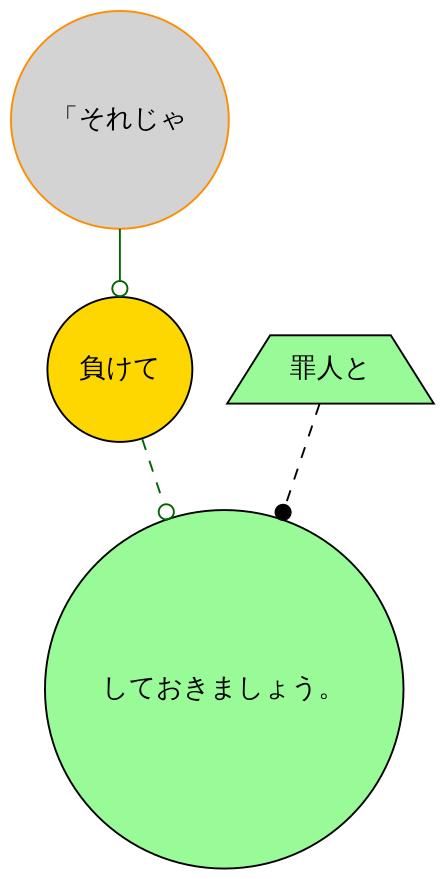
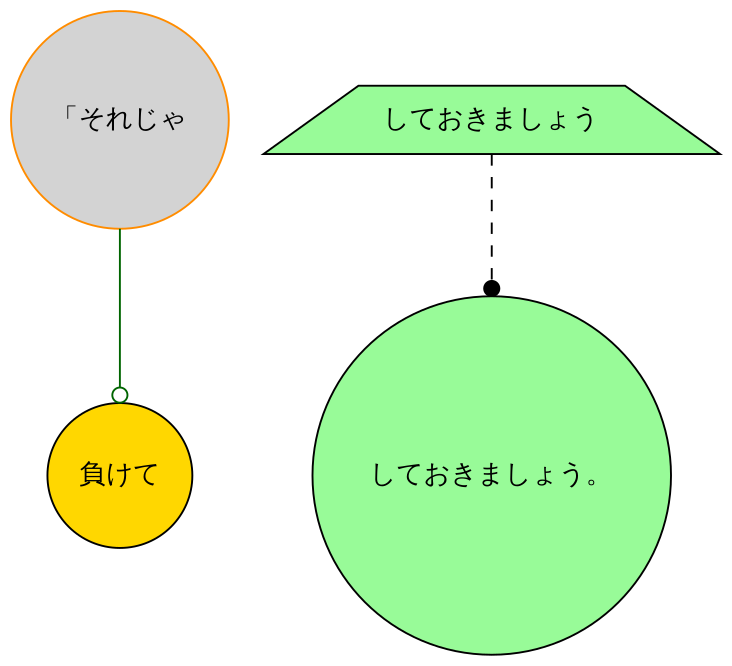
(330, 369) -> (492, 120)
(153, 472) -> none
